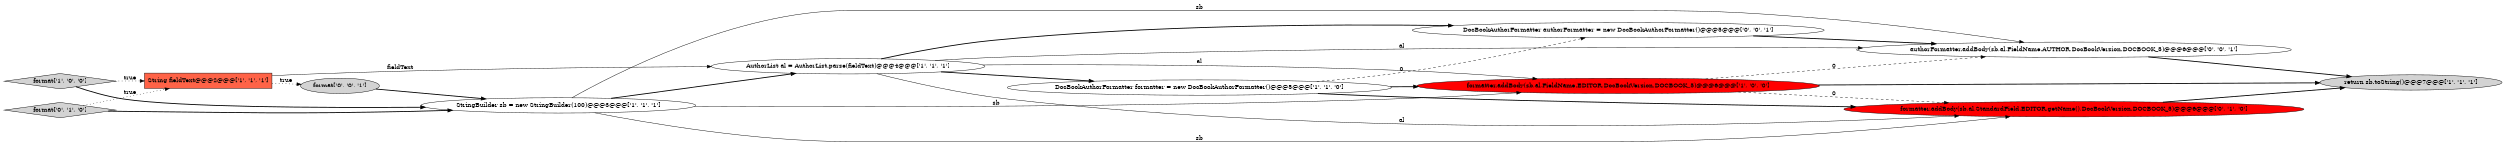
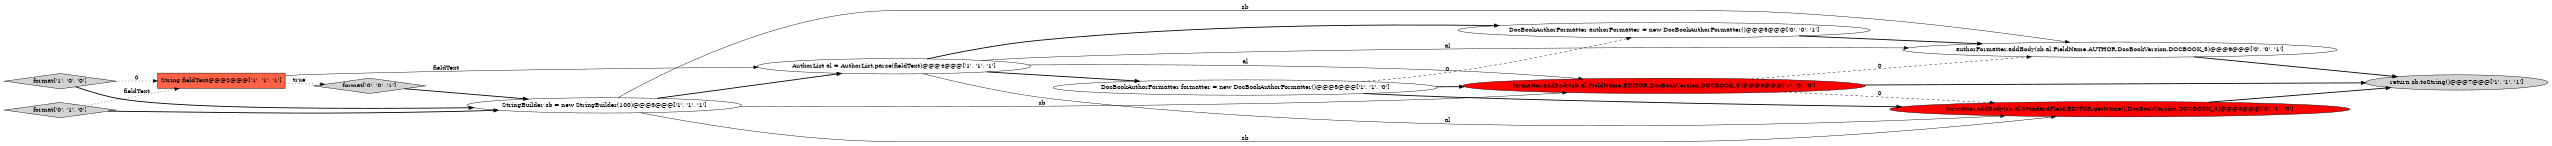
(130, 78) -> (137, 78)
(340, 86) -> (369, 86)
(130, 92) -> (137, 92)
